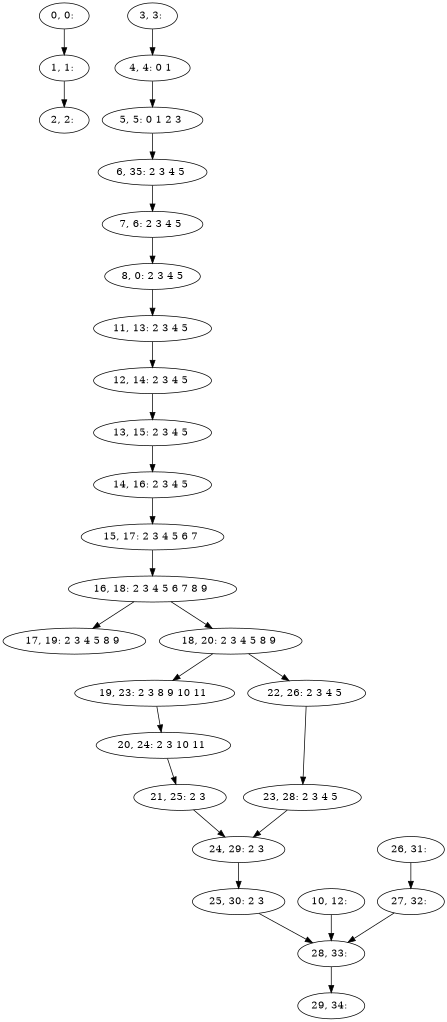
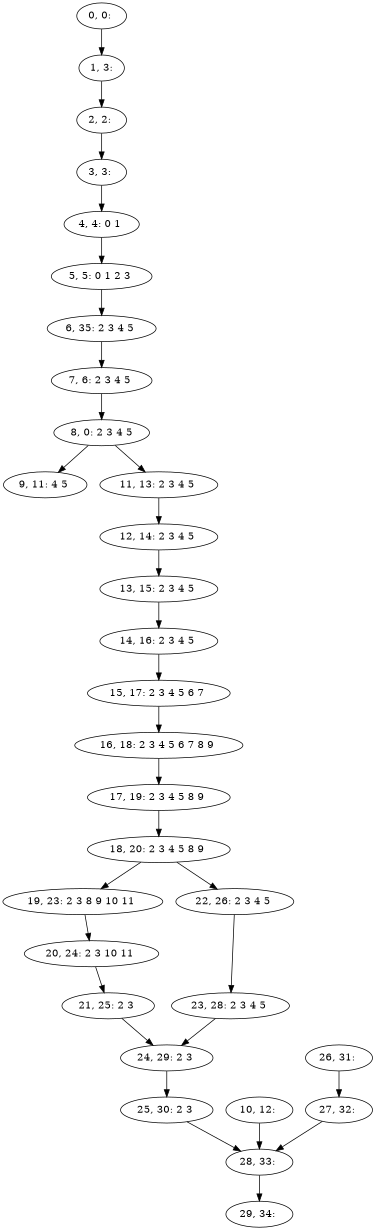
(64, 68) -> (102, 68)
none -> (102, 143)
none -> (45, 485)
(189, 613) -> (159, 820)
